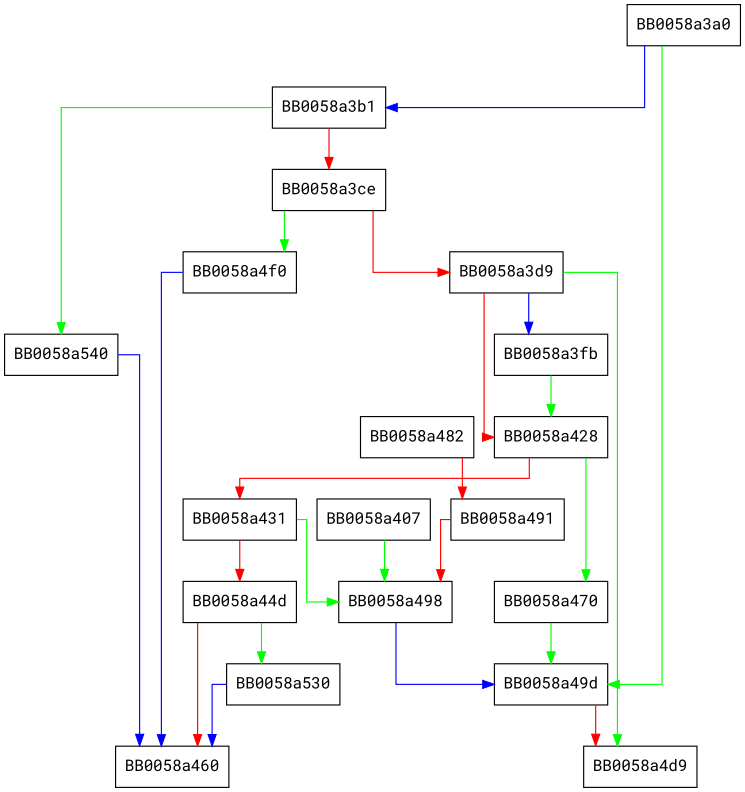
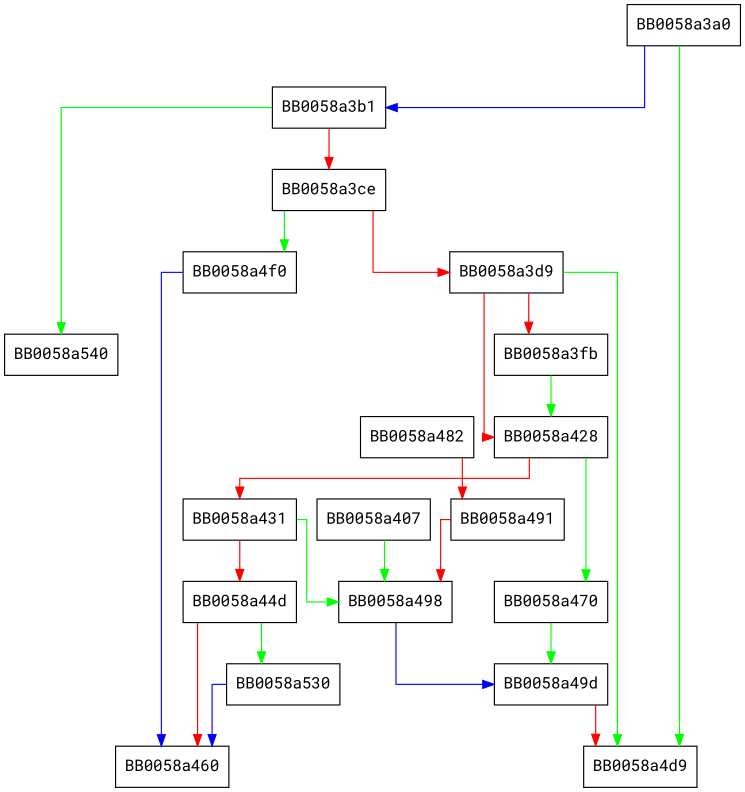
(529, 308) -> (529, 308)
(662, 387) -> (680, 390)
(140, 534) -> none
